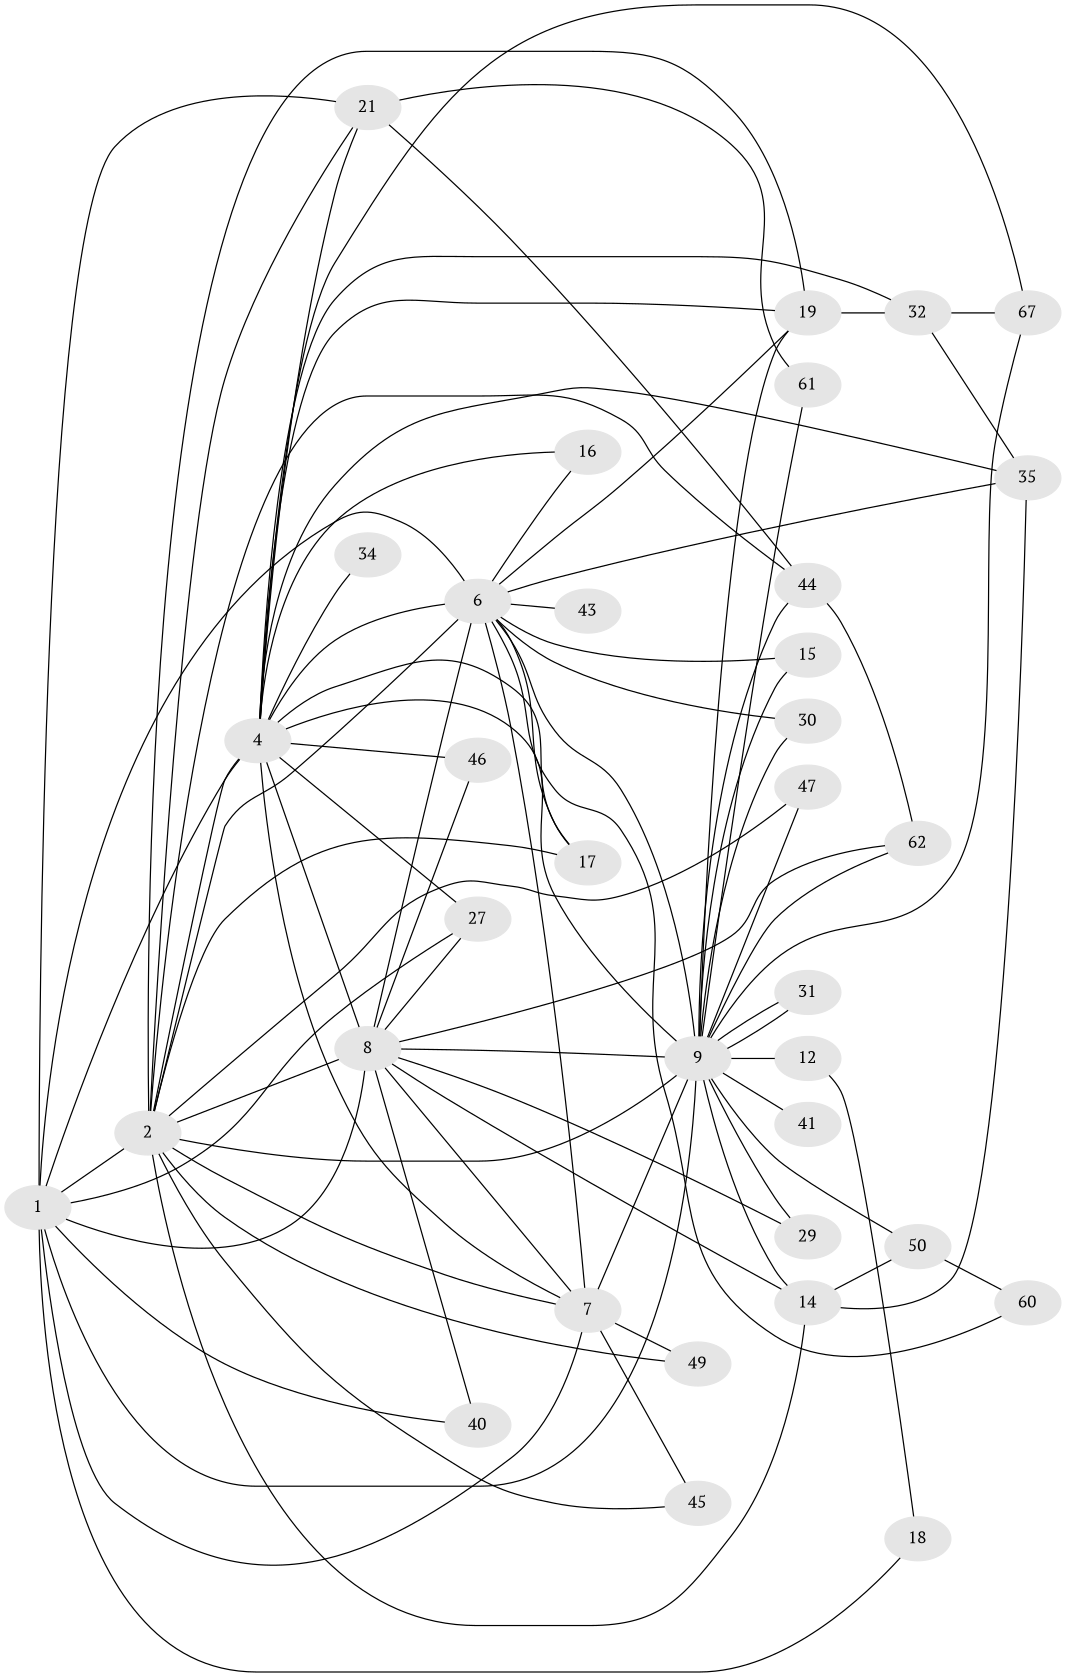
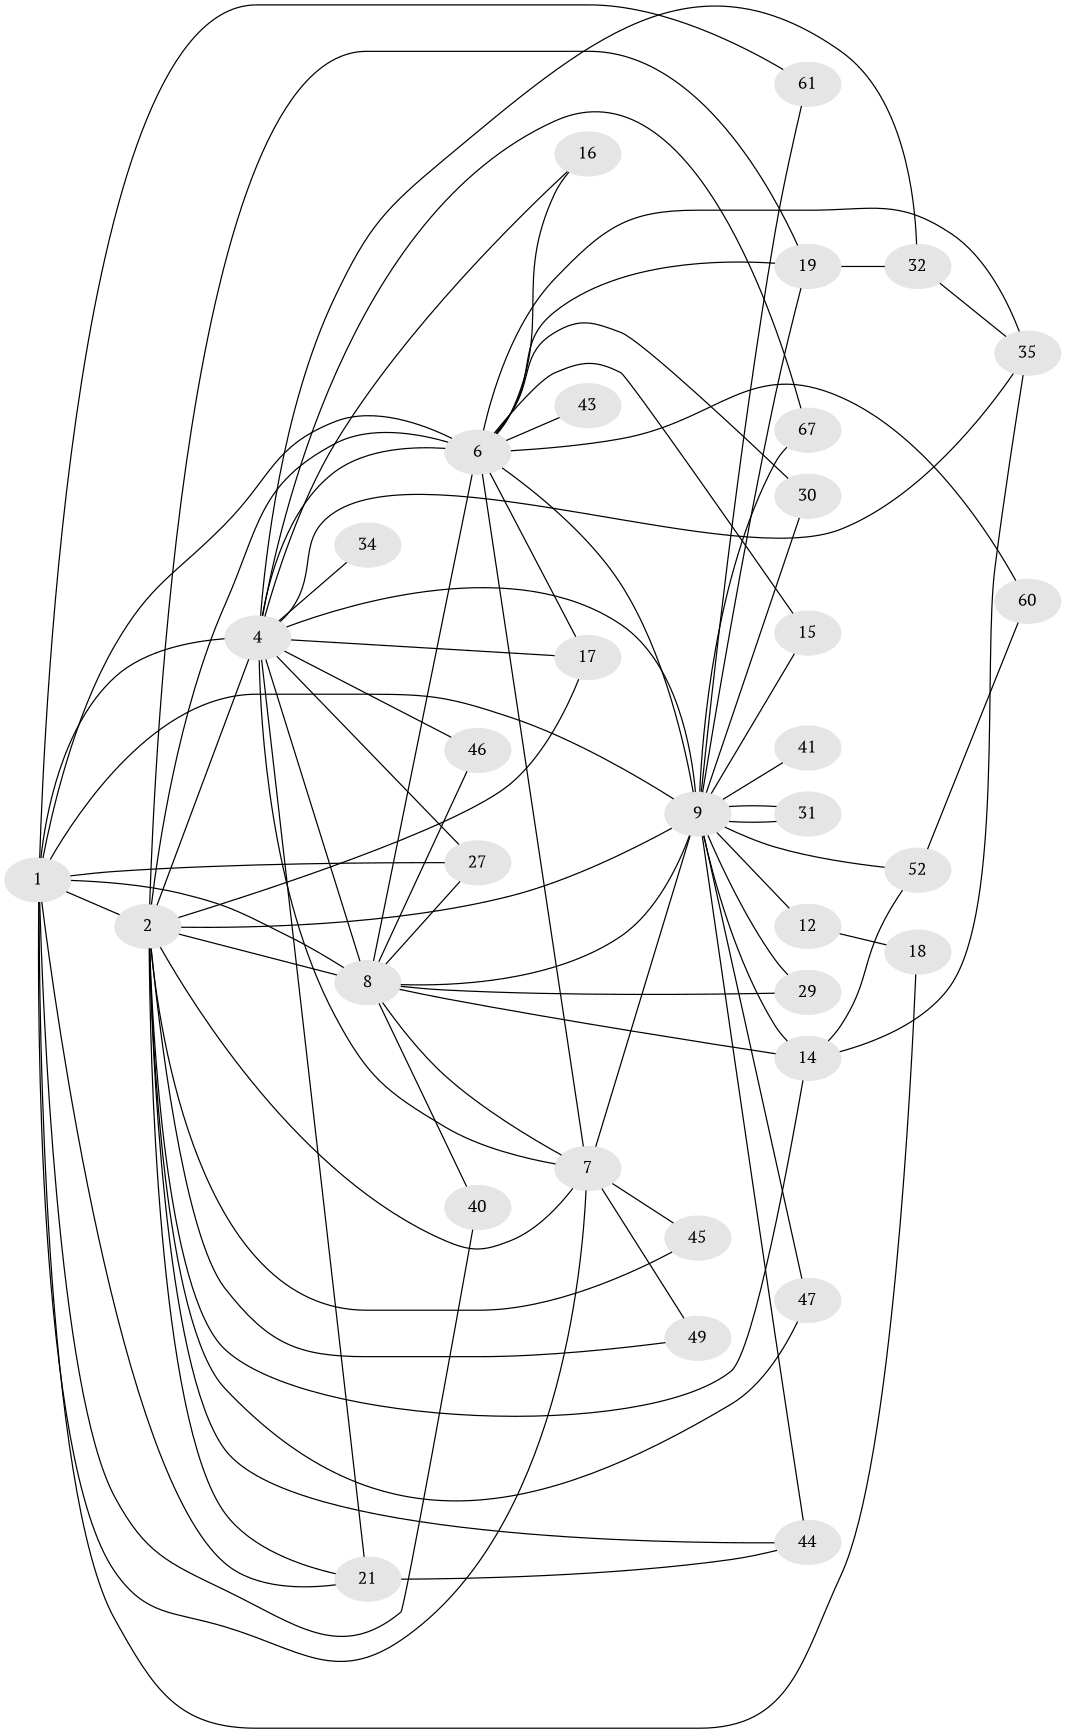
(686, 115) -> (140, 141)
(973, 313) -> none
(355, 316) -> none
(918, 843) -> none
(918, 1247) -> (918, 870)
